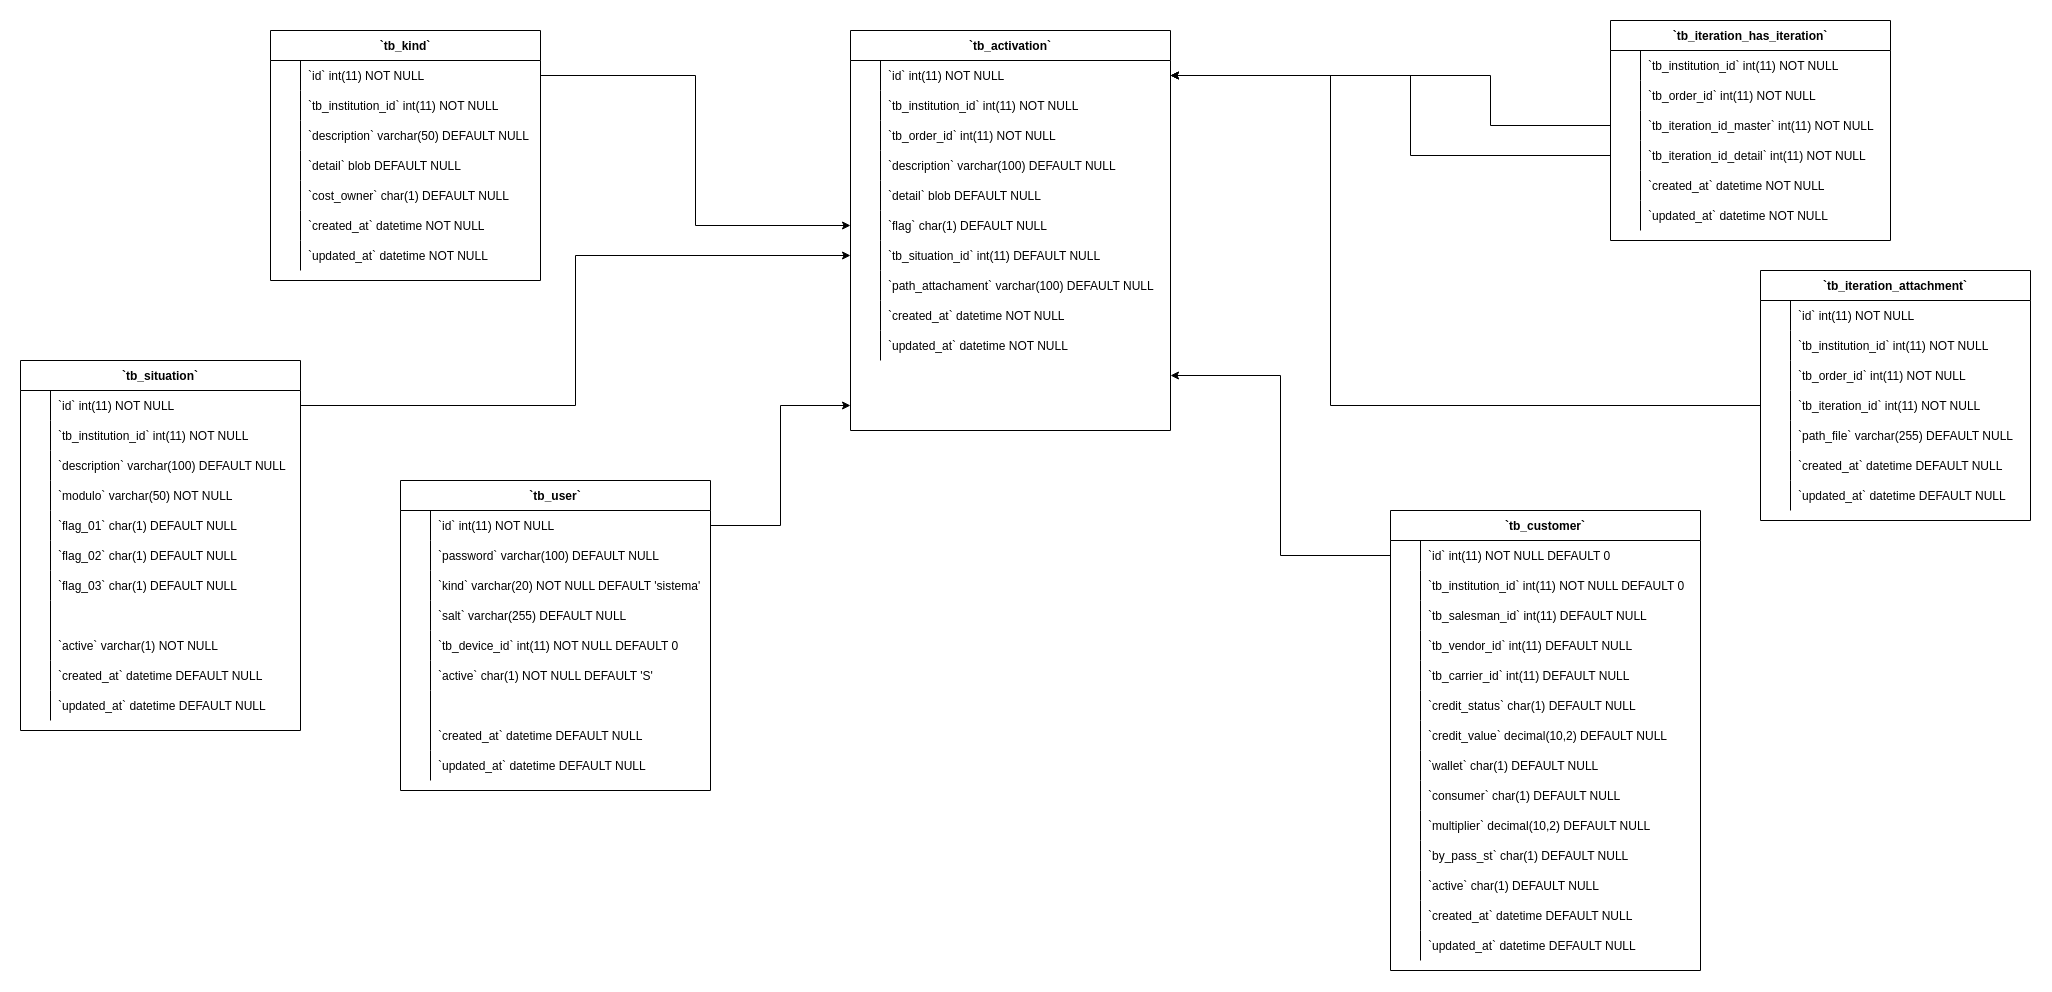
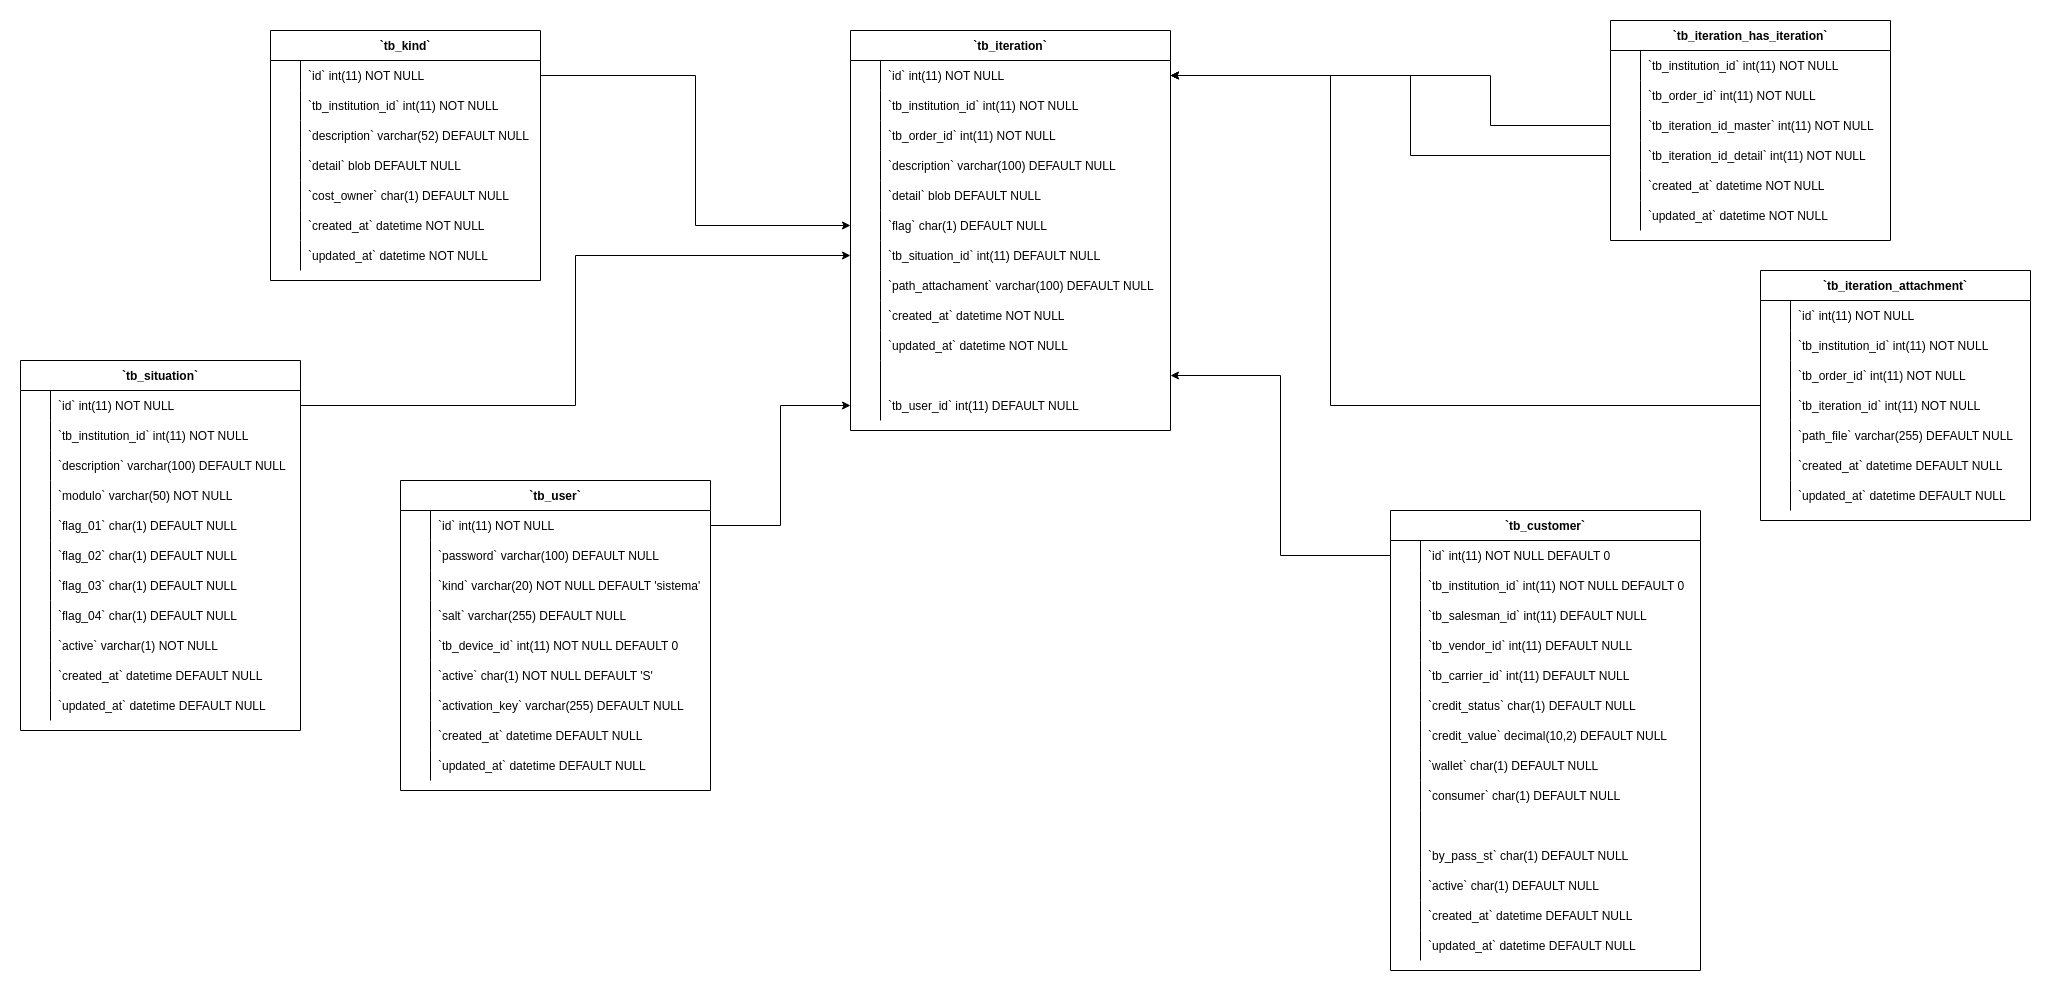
(1010, 46) -> (1010, 46)
(428, 136) -> (428, 136)
none -> (1026, 406)
none -> (176, 616)
none -> (571, 706)
(1561, 826) -> none
